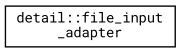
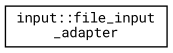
(90, 26) -> (86, 26)
